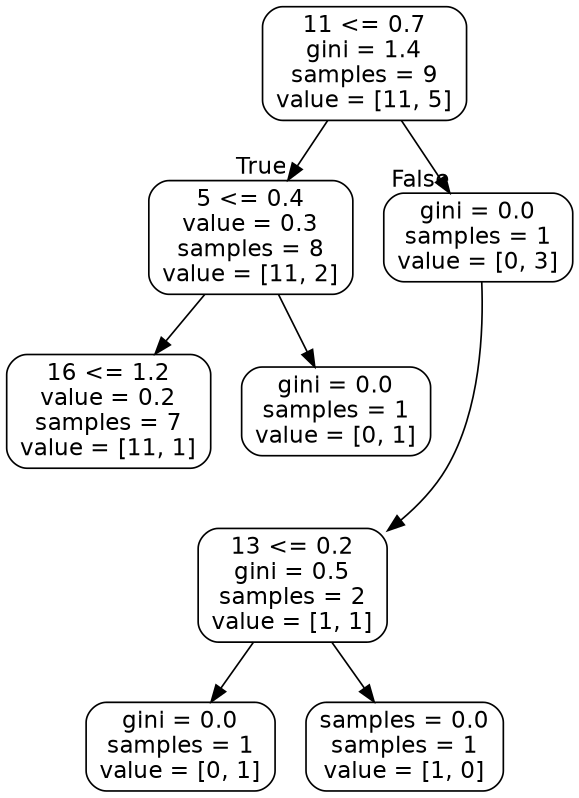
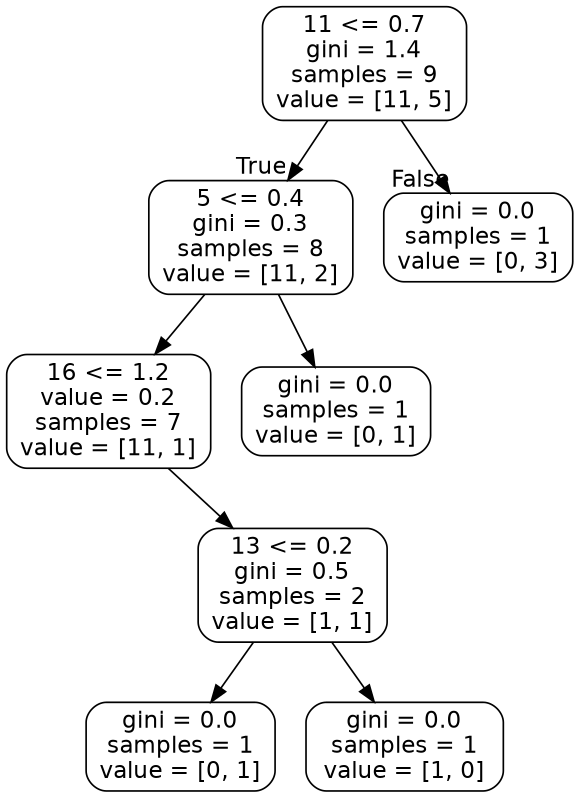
(251, 237) -> (251, 237)
(469, 412) -> (194, 492)
(405, 747) -> (405, 747)
